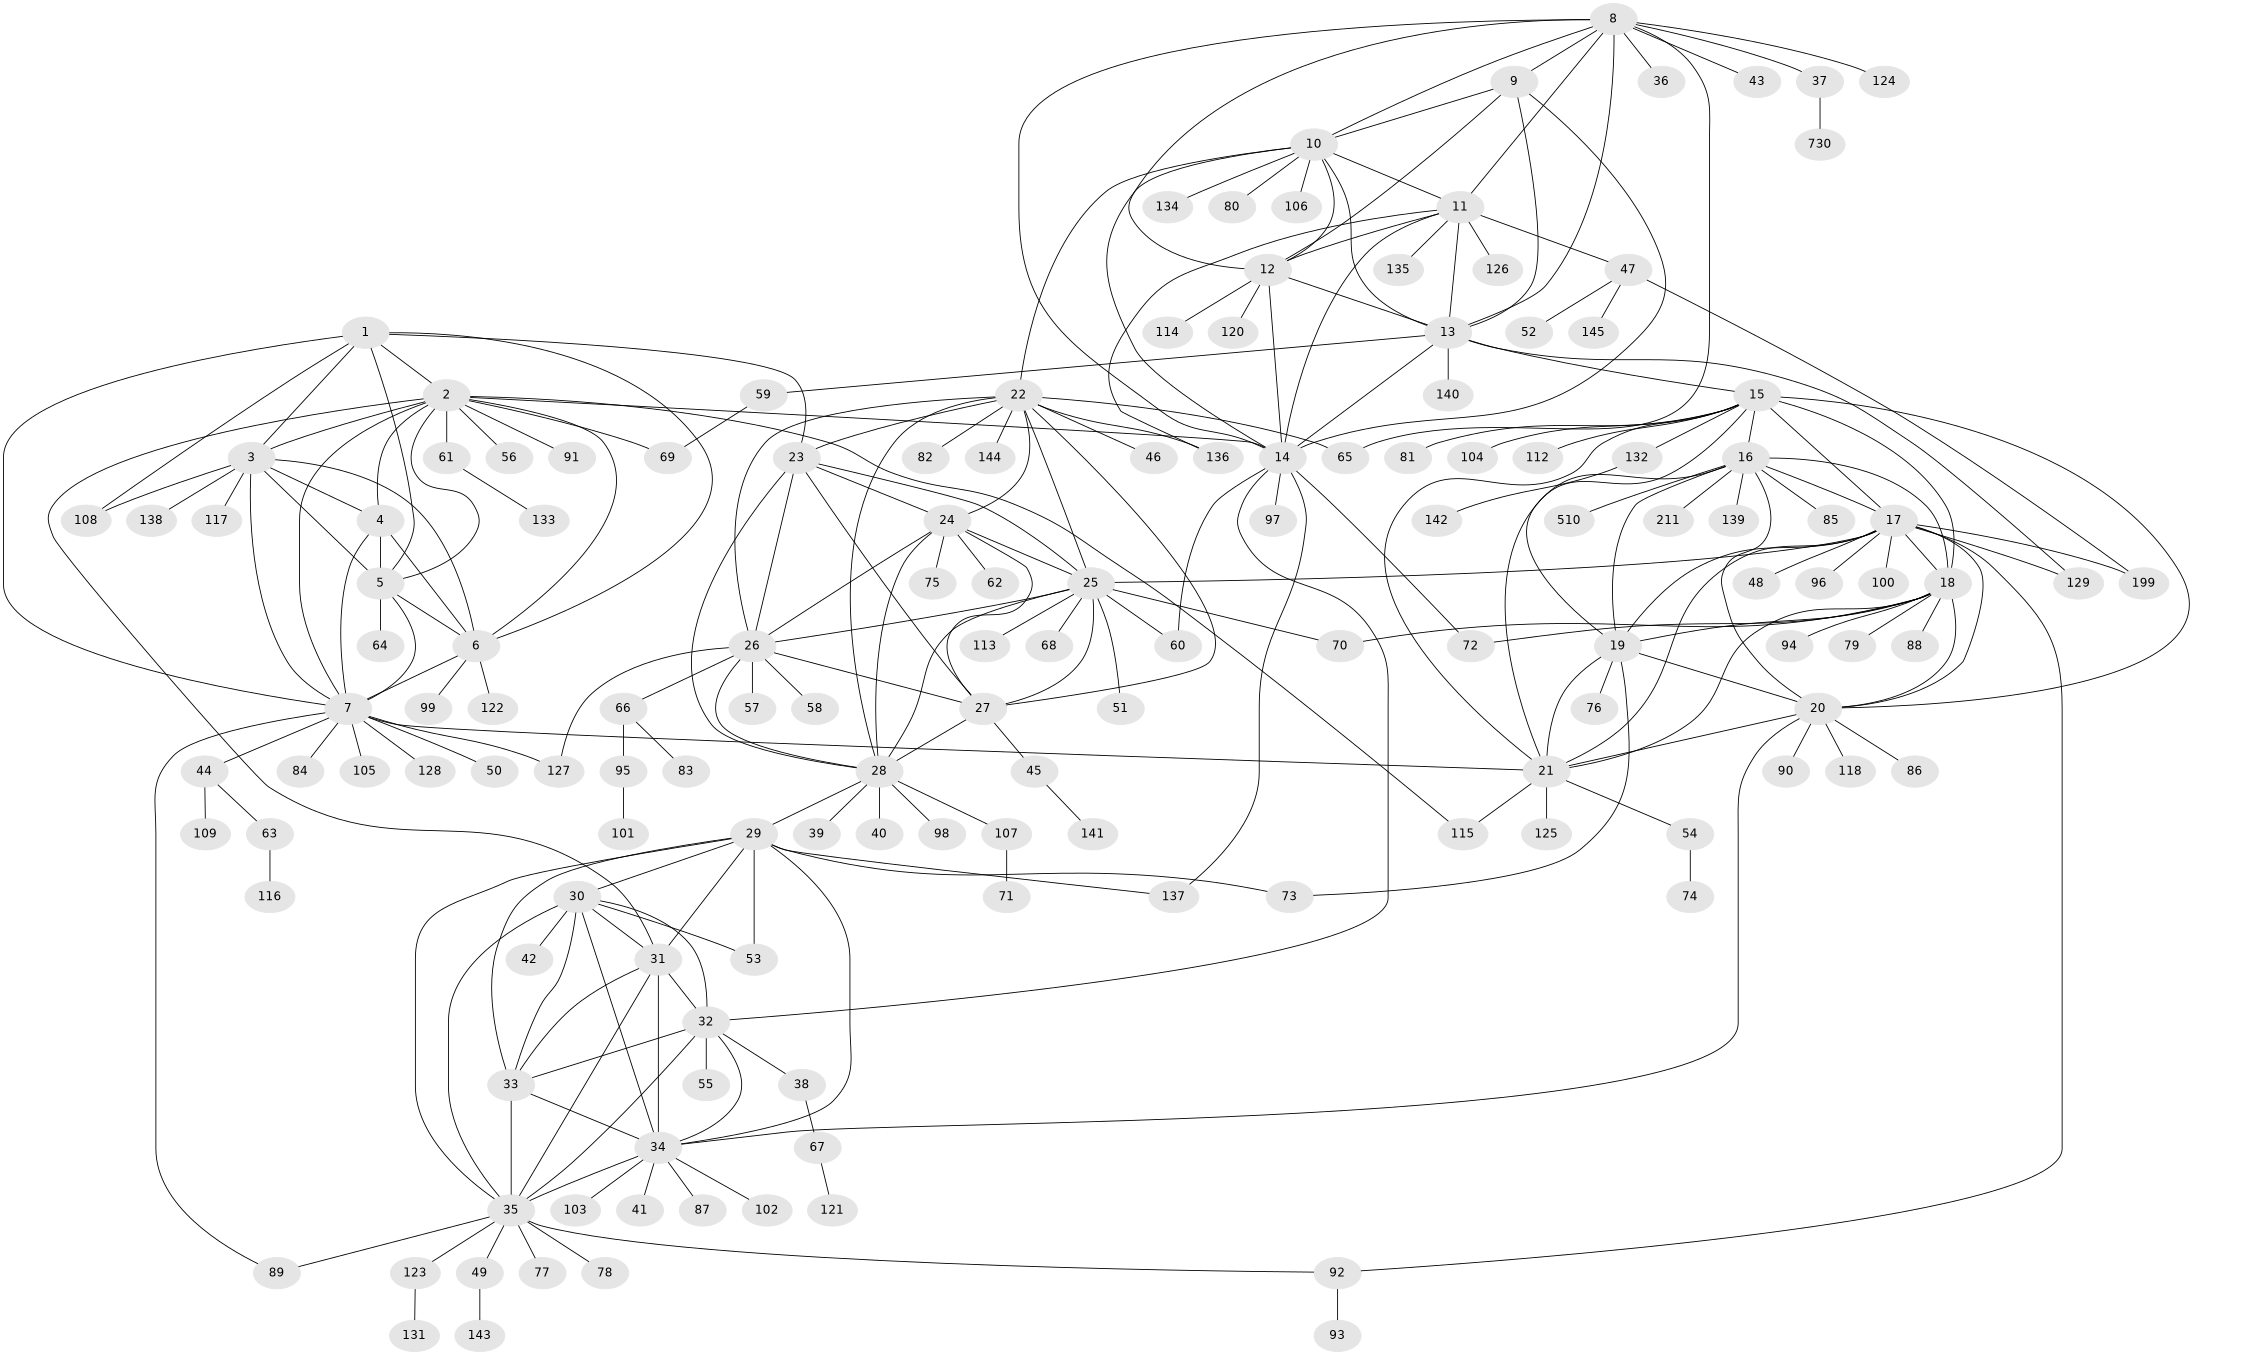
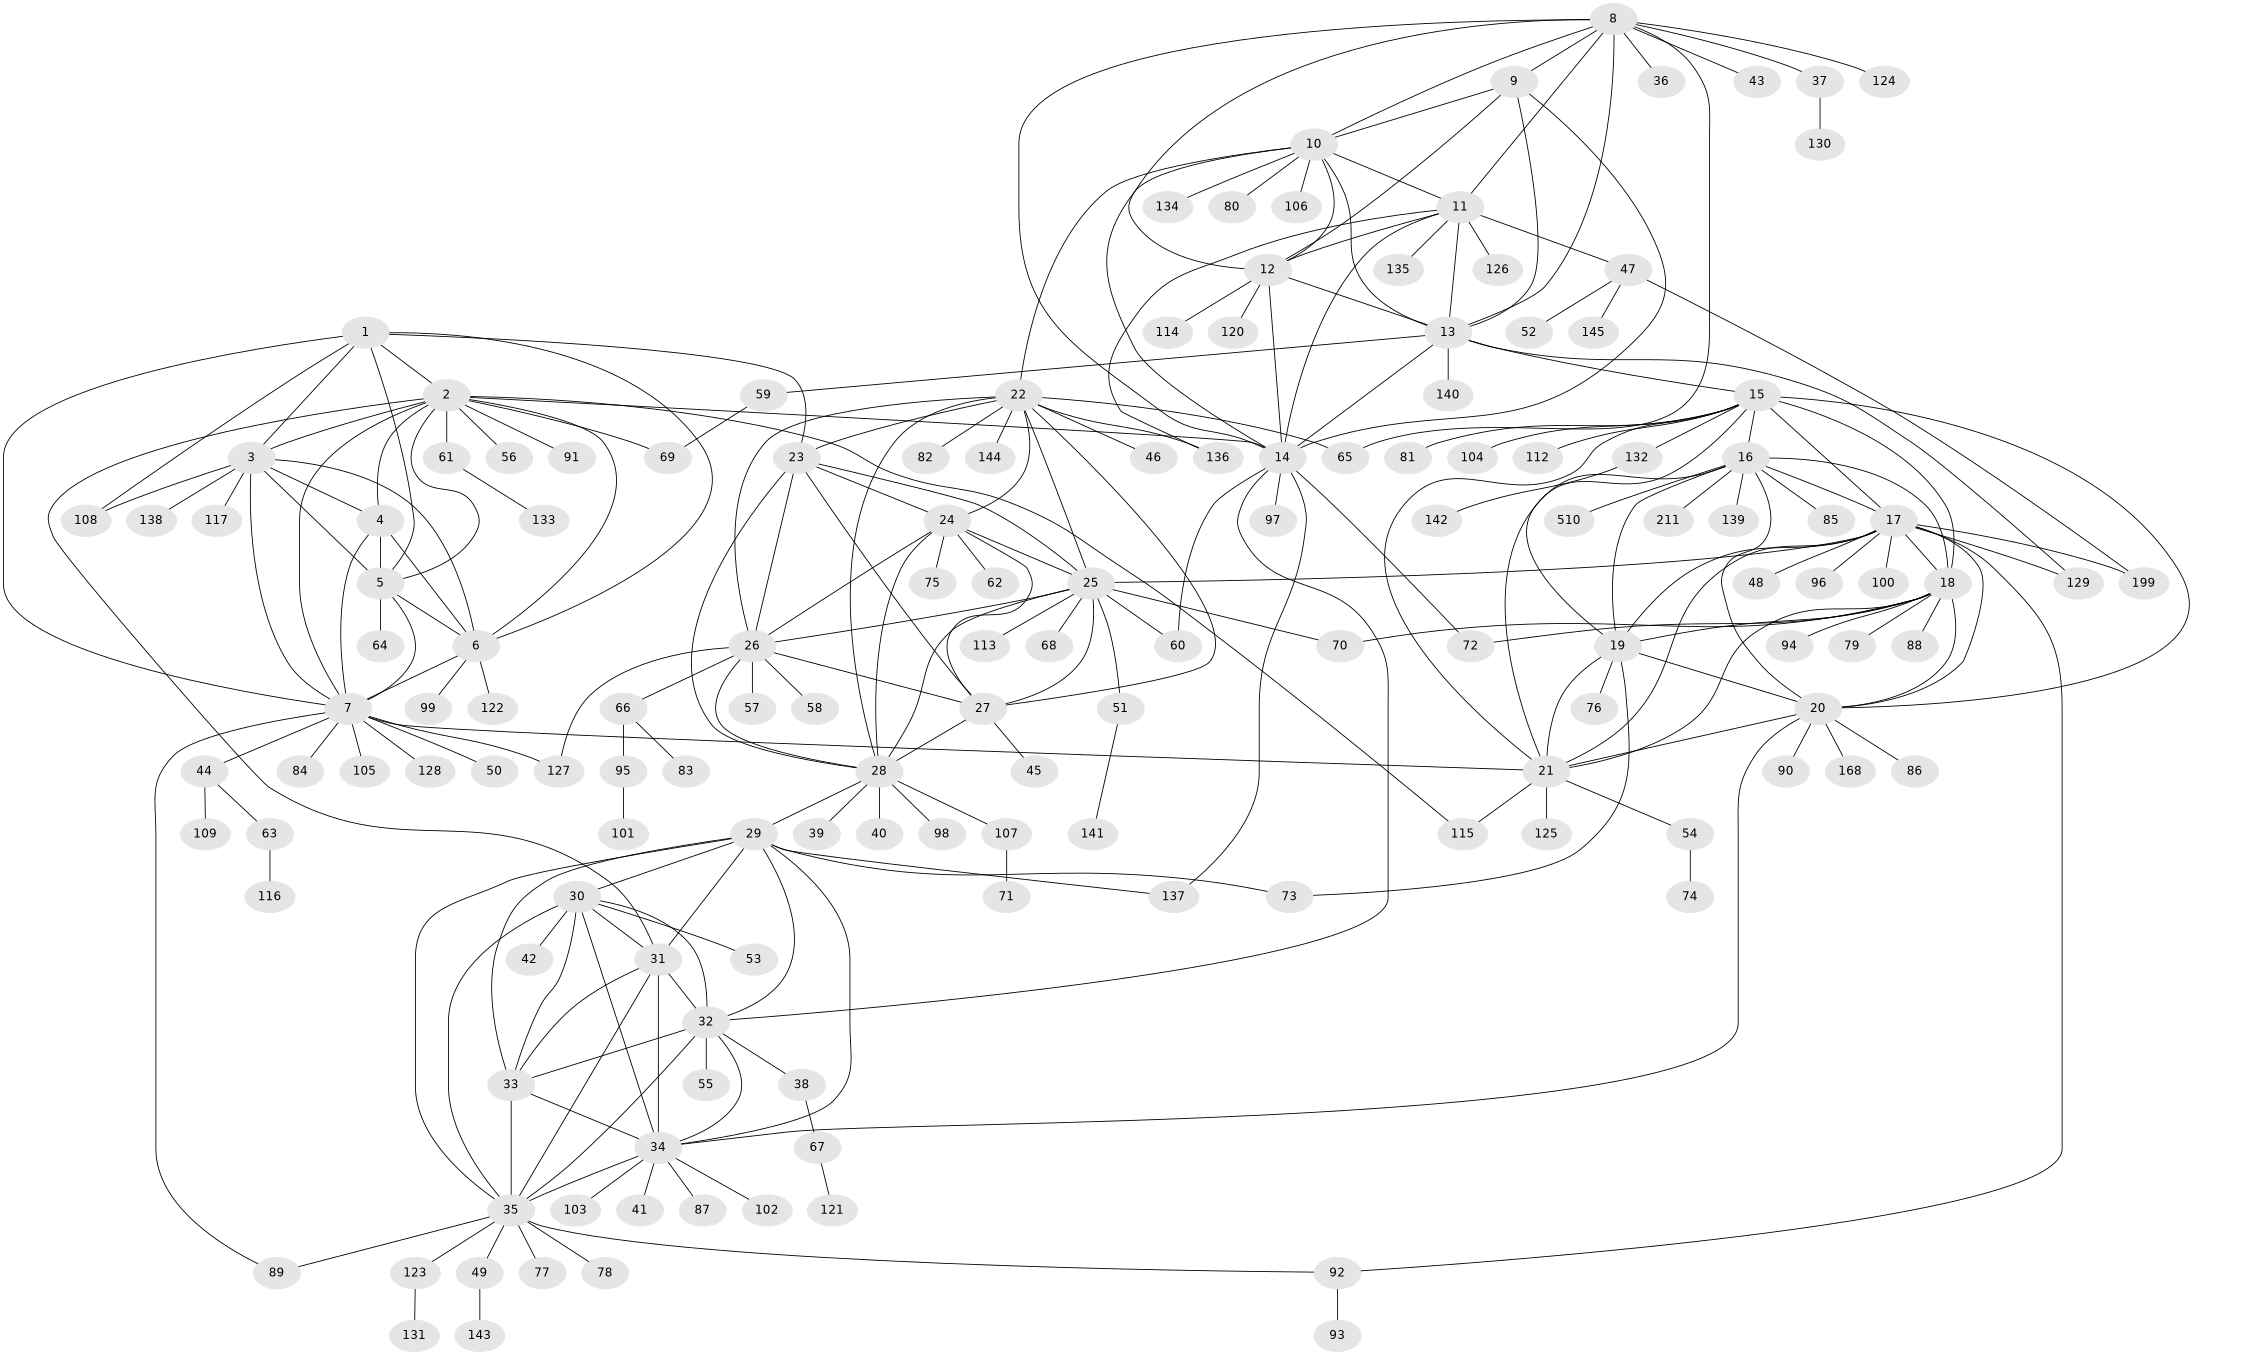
(1820, 145) -> (1820, 145)
(1851, 772) -> (1851, 772)
(1064, 803) -> (1107, 771)
(754, 897) -> (794, 946)
